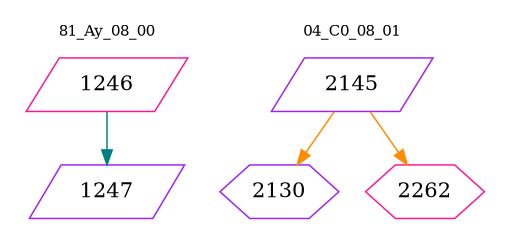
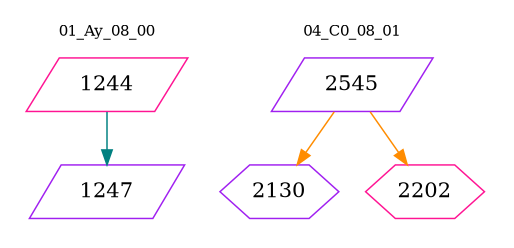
(107, 32) -> (107, 32)
(107, 85) -> (107, 85)
(352, 85) -> (352, 85)
(425, 192) -> (425, 192)
